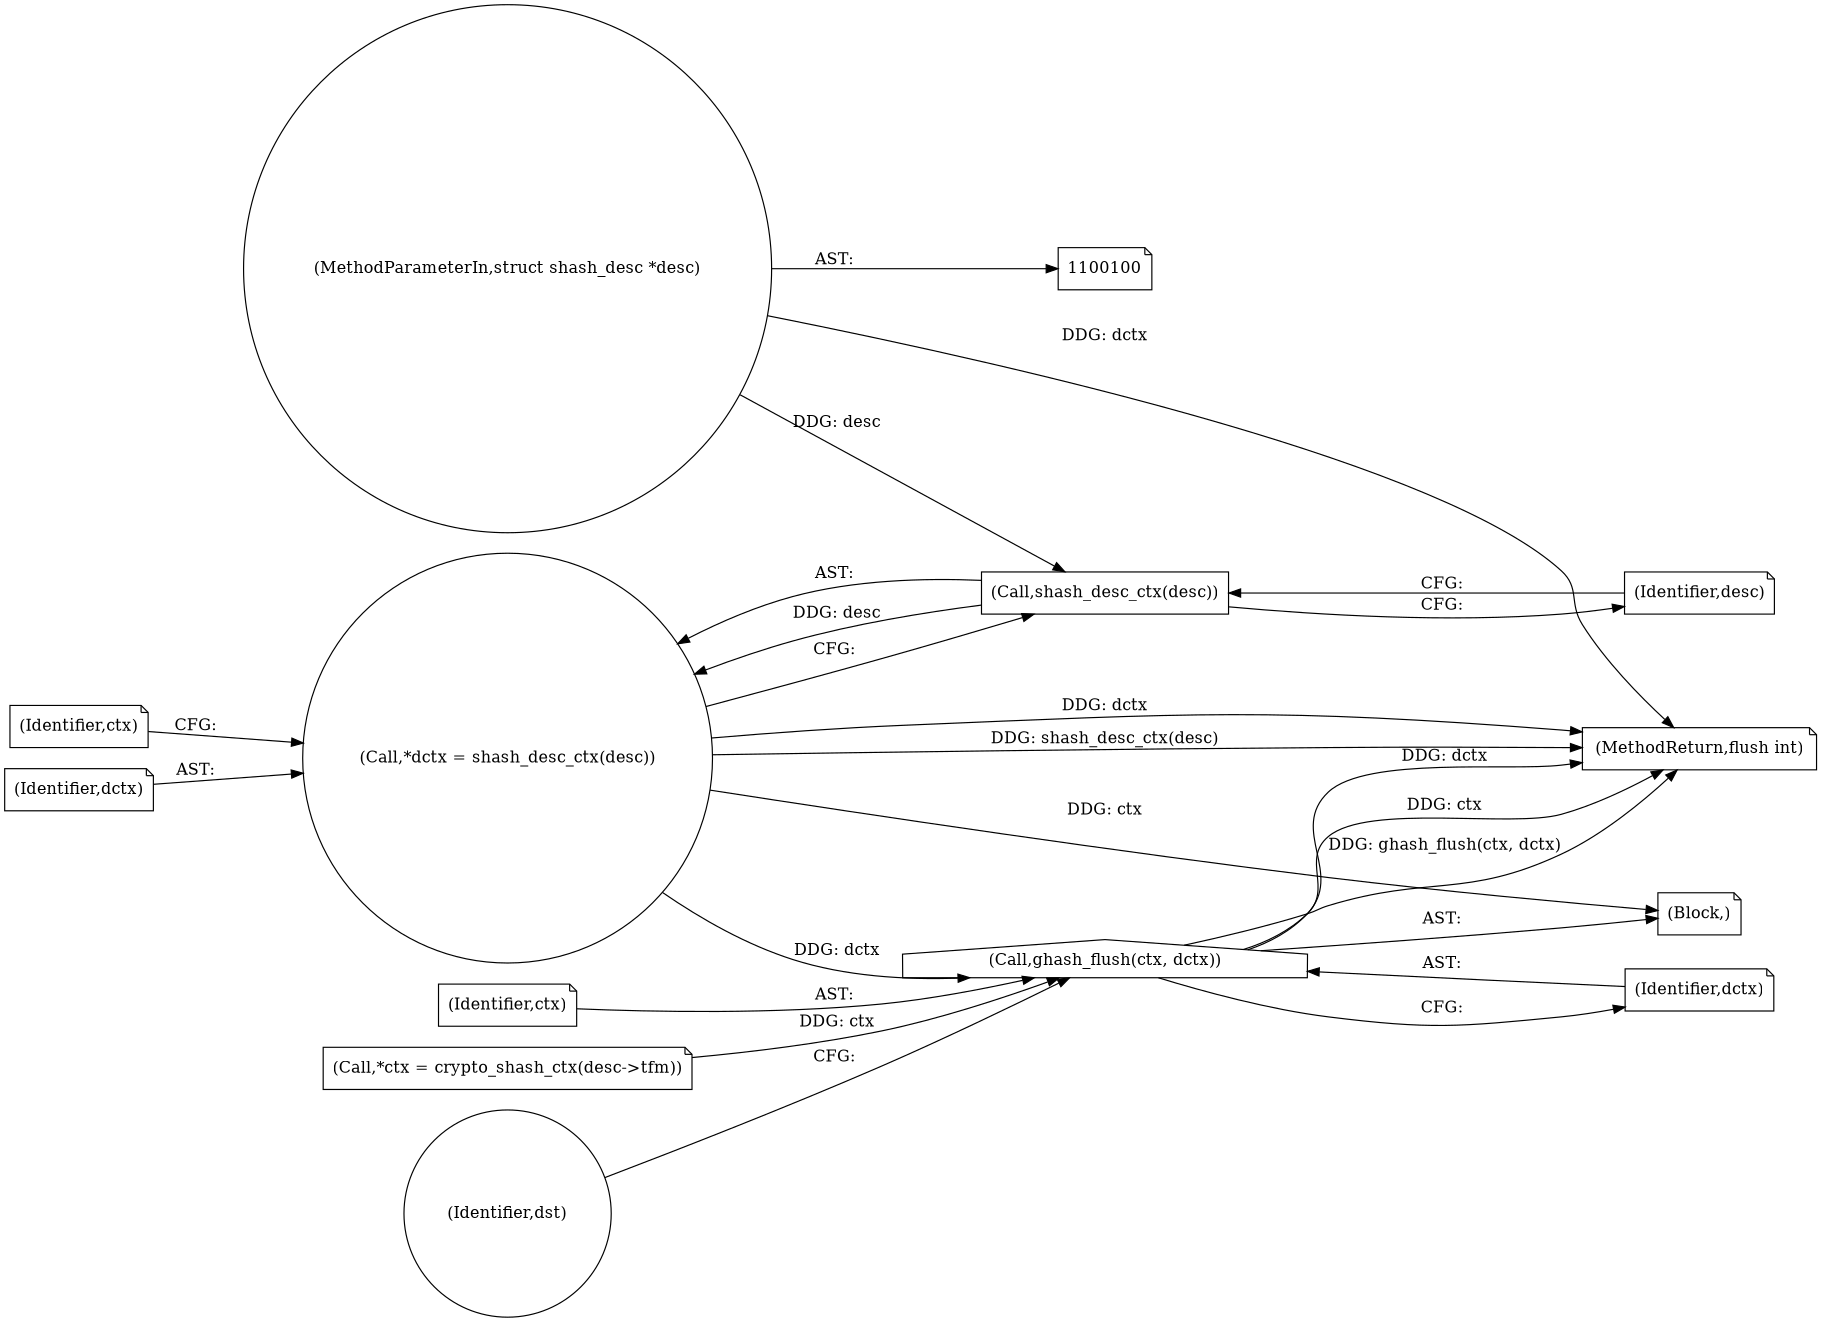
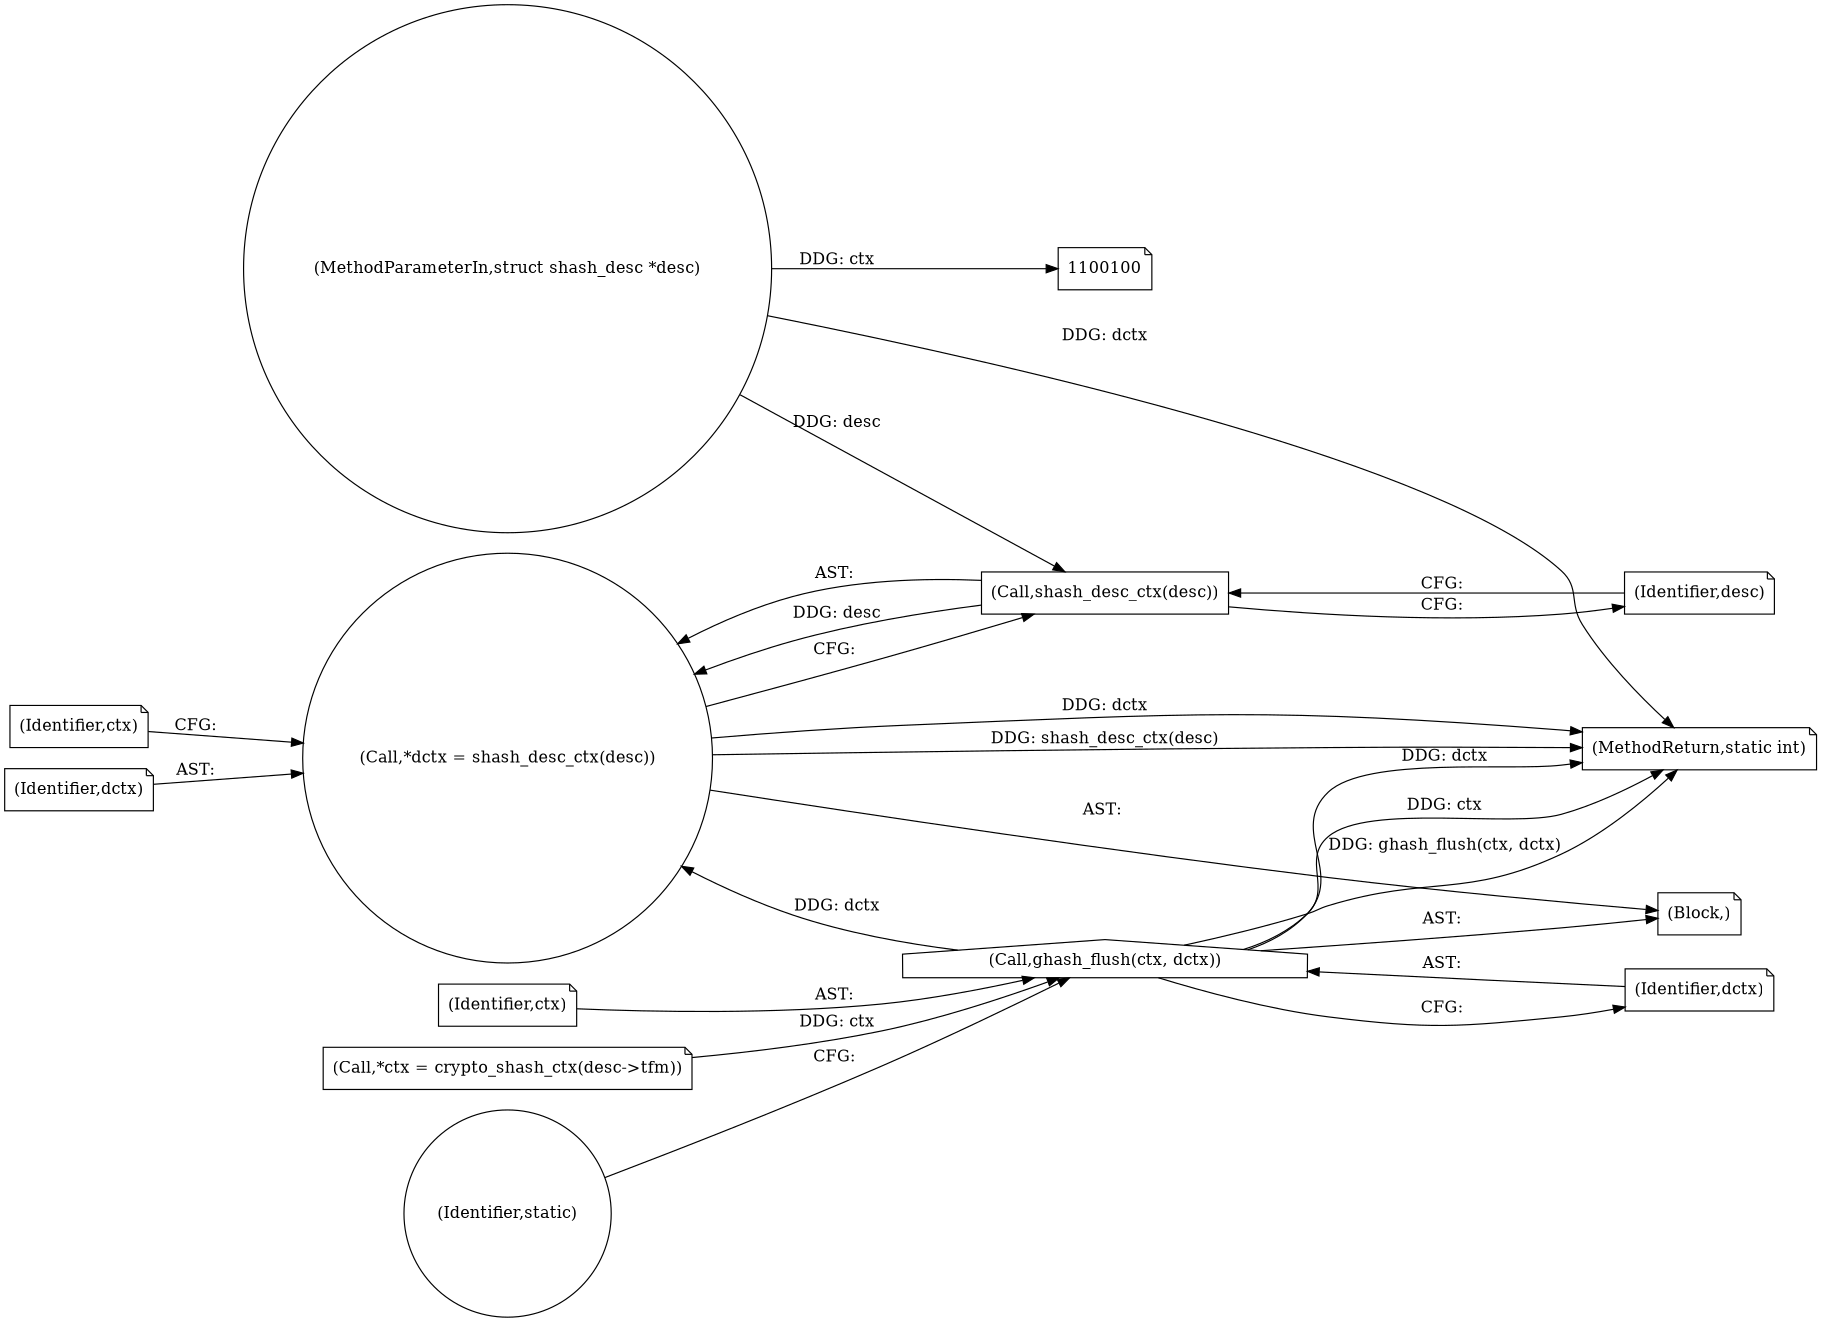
(837, 260) -> (837, 260)
(1699, 749) -> (1699, 749)
(1105, 810) -> (1105, 810)
(802, 962) -> (821, 924)
(508, 1214) -> (508, 1214)
